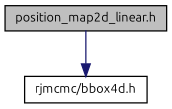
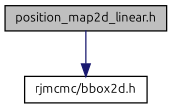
(86, 90) -> (86, 90)
